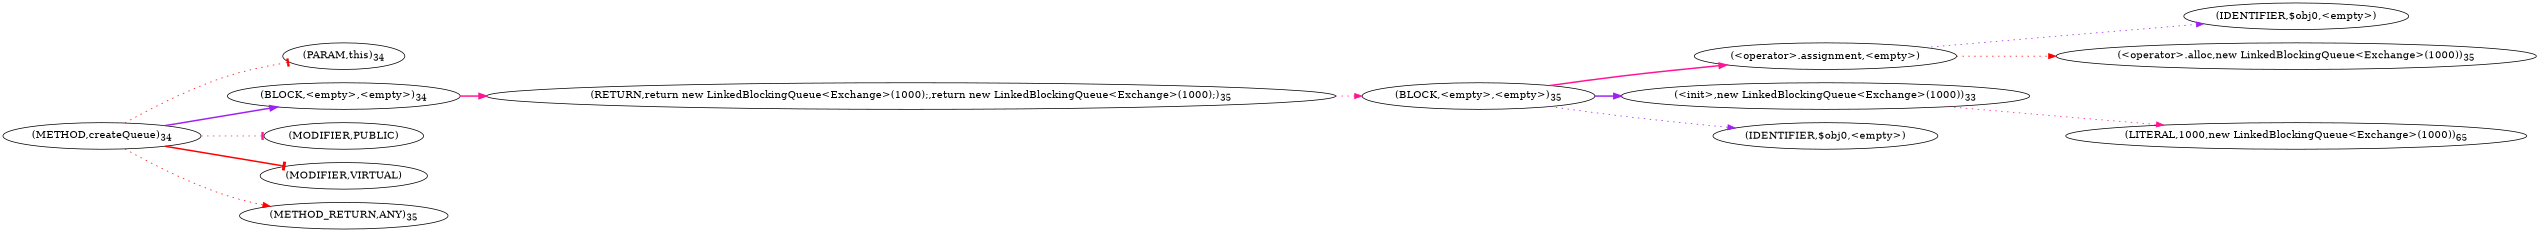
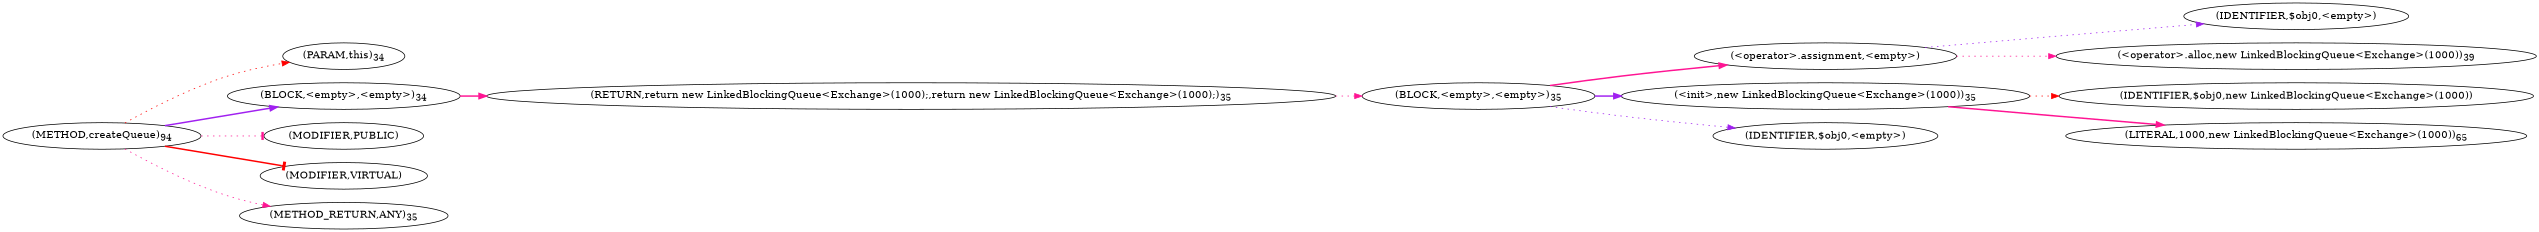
(2469, 55) -> (2469, 55)
(2003, 56) -> (2003, 56)
(201, 86) -> (201, 86)
(1971, 95) -> (1971, 95)
none -> (2296, 96)
(2052, 116) -> (2052, 116)
(166, 135) -> (166, 135)
(192, 182) -> (192, 182)
